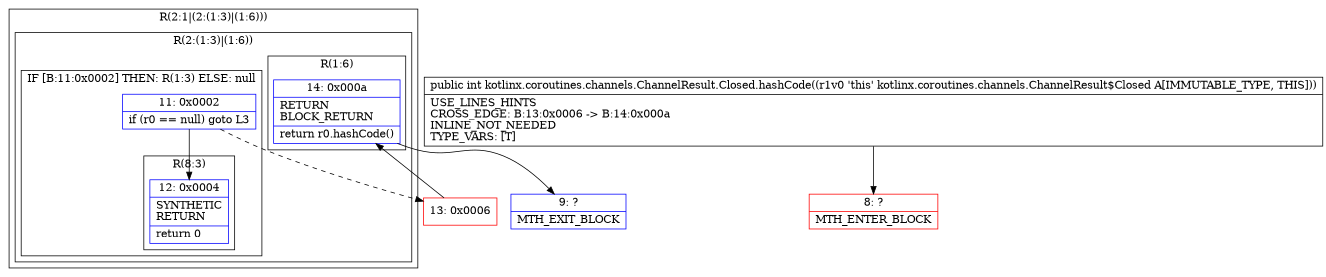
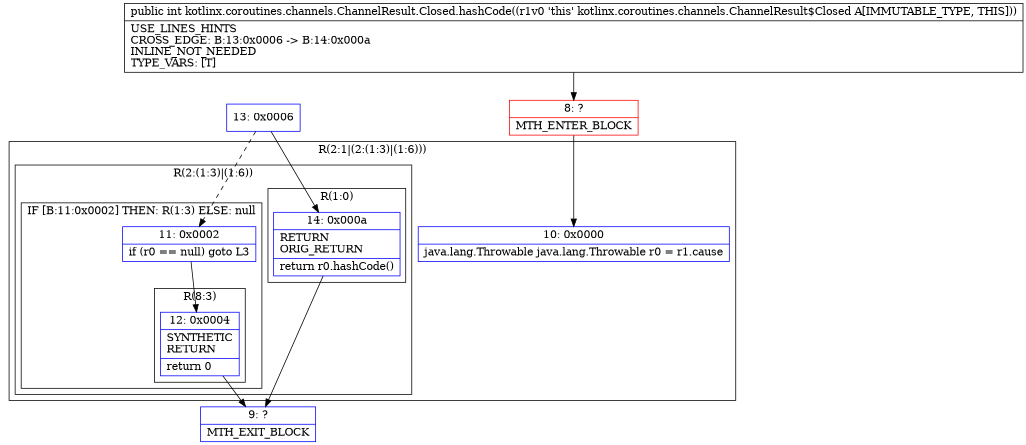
(337, 65) -> (337, 197)
(327, 117) -> (321, 249)
(316, 169) -> (229, 176)
(460, 212) -> (263, 118)
none -> (574, 244)
none -> (232, 388)
